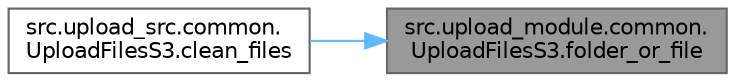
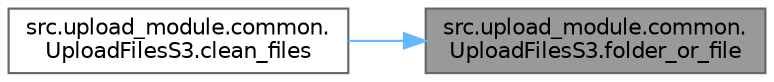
(159, 41) -> (178, 41)
